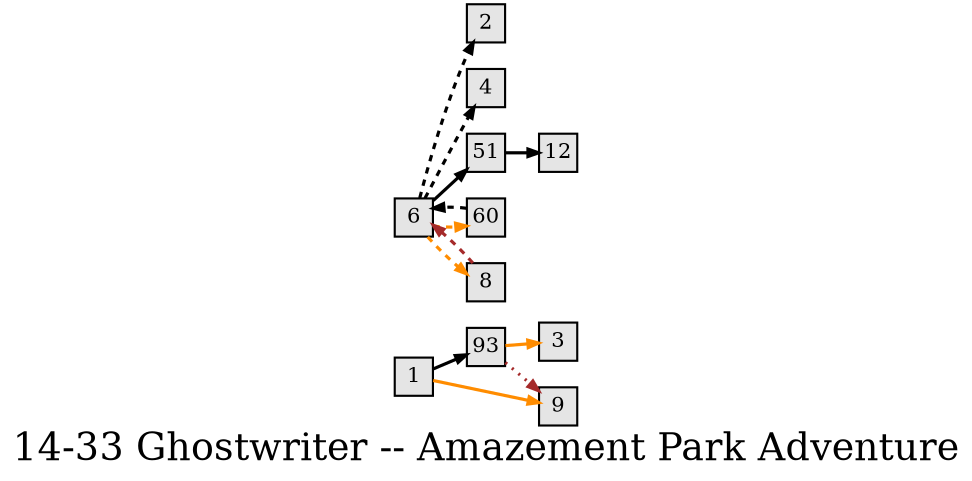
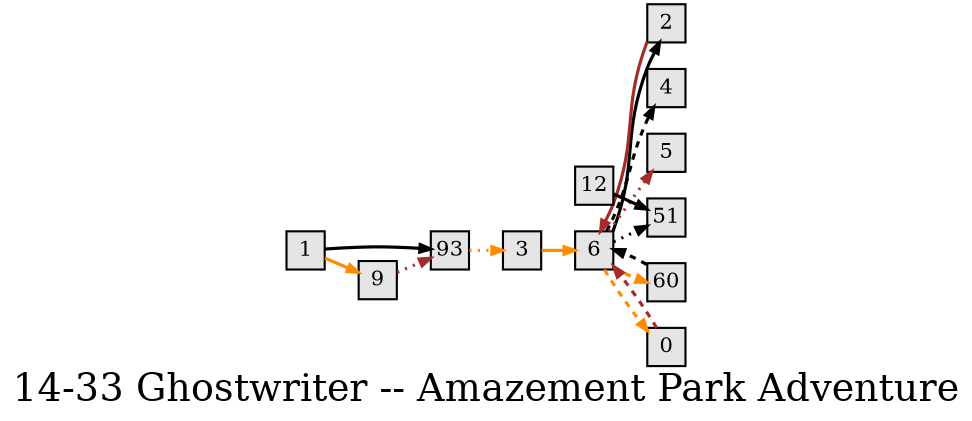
(441, 124) -> (631, 141)
none -> (629, 132)
(517, 153) -> (625, 199)
none -> (666, 153)
(446, 189) -> (625, 236)
none -> (553, 250)
(486, 282) -> (666, 347)
(517, 345) -> (481, 250)
(518, 373) -> (409, 267)
